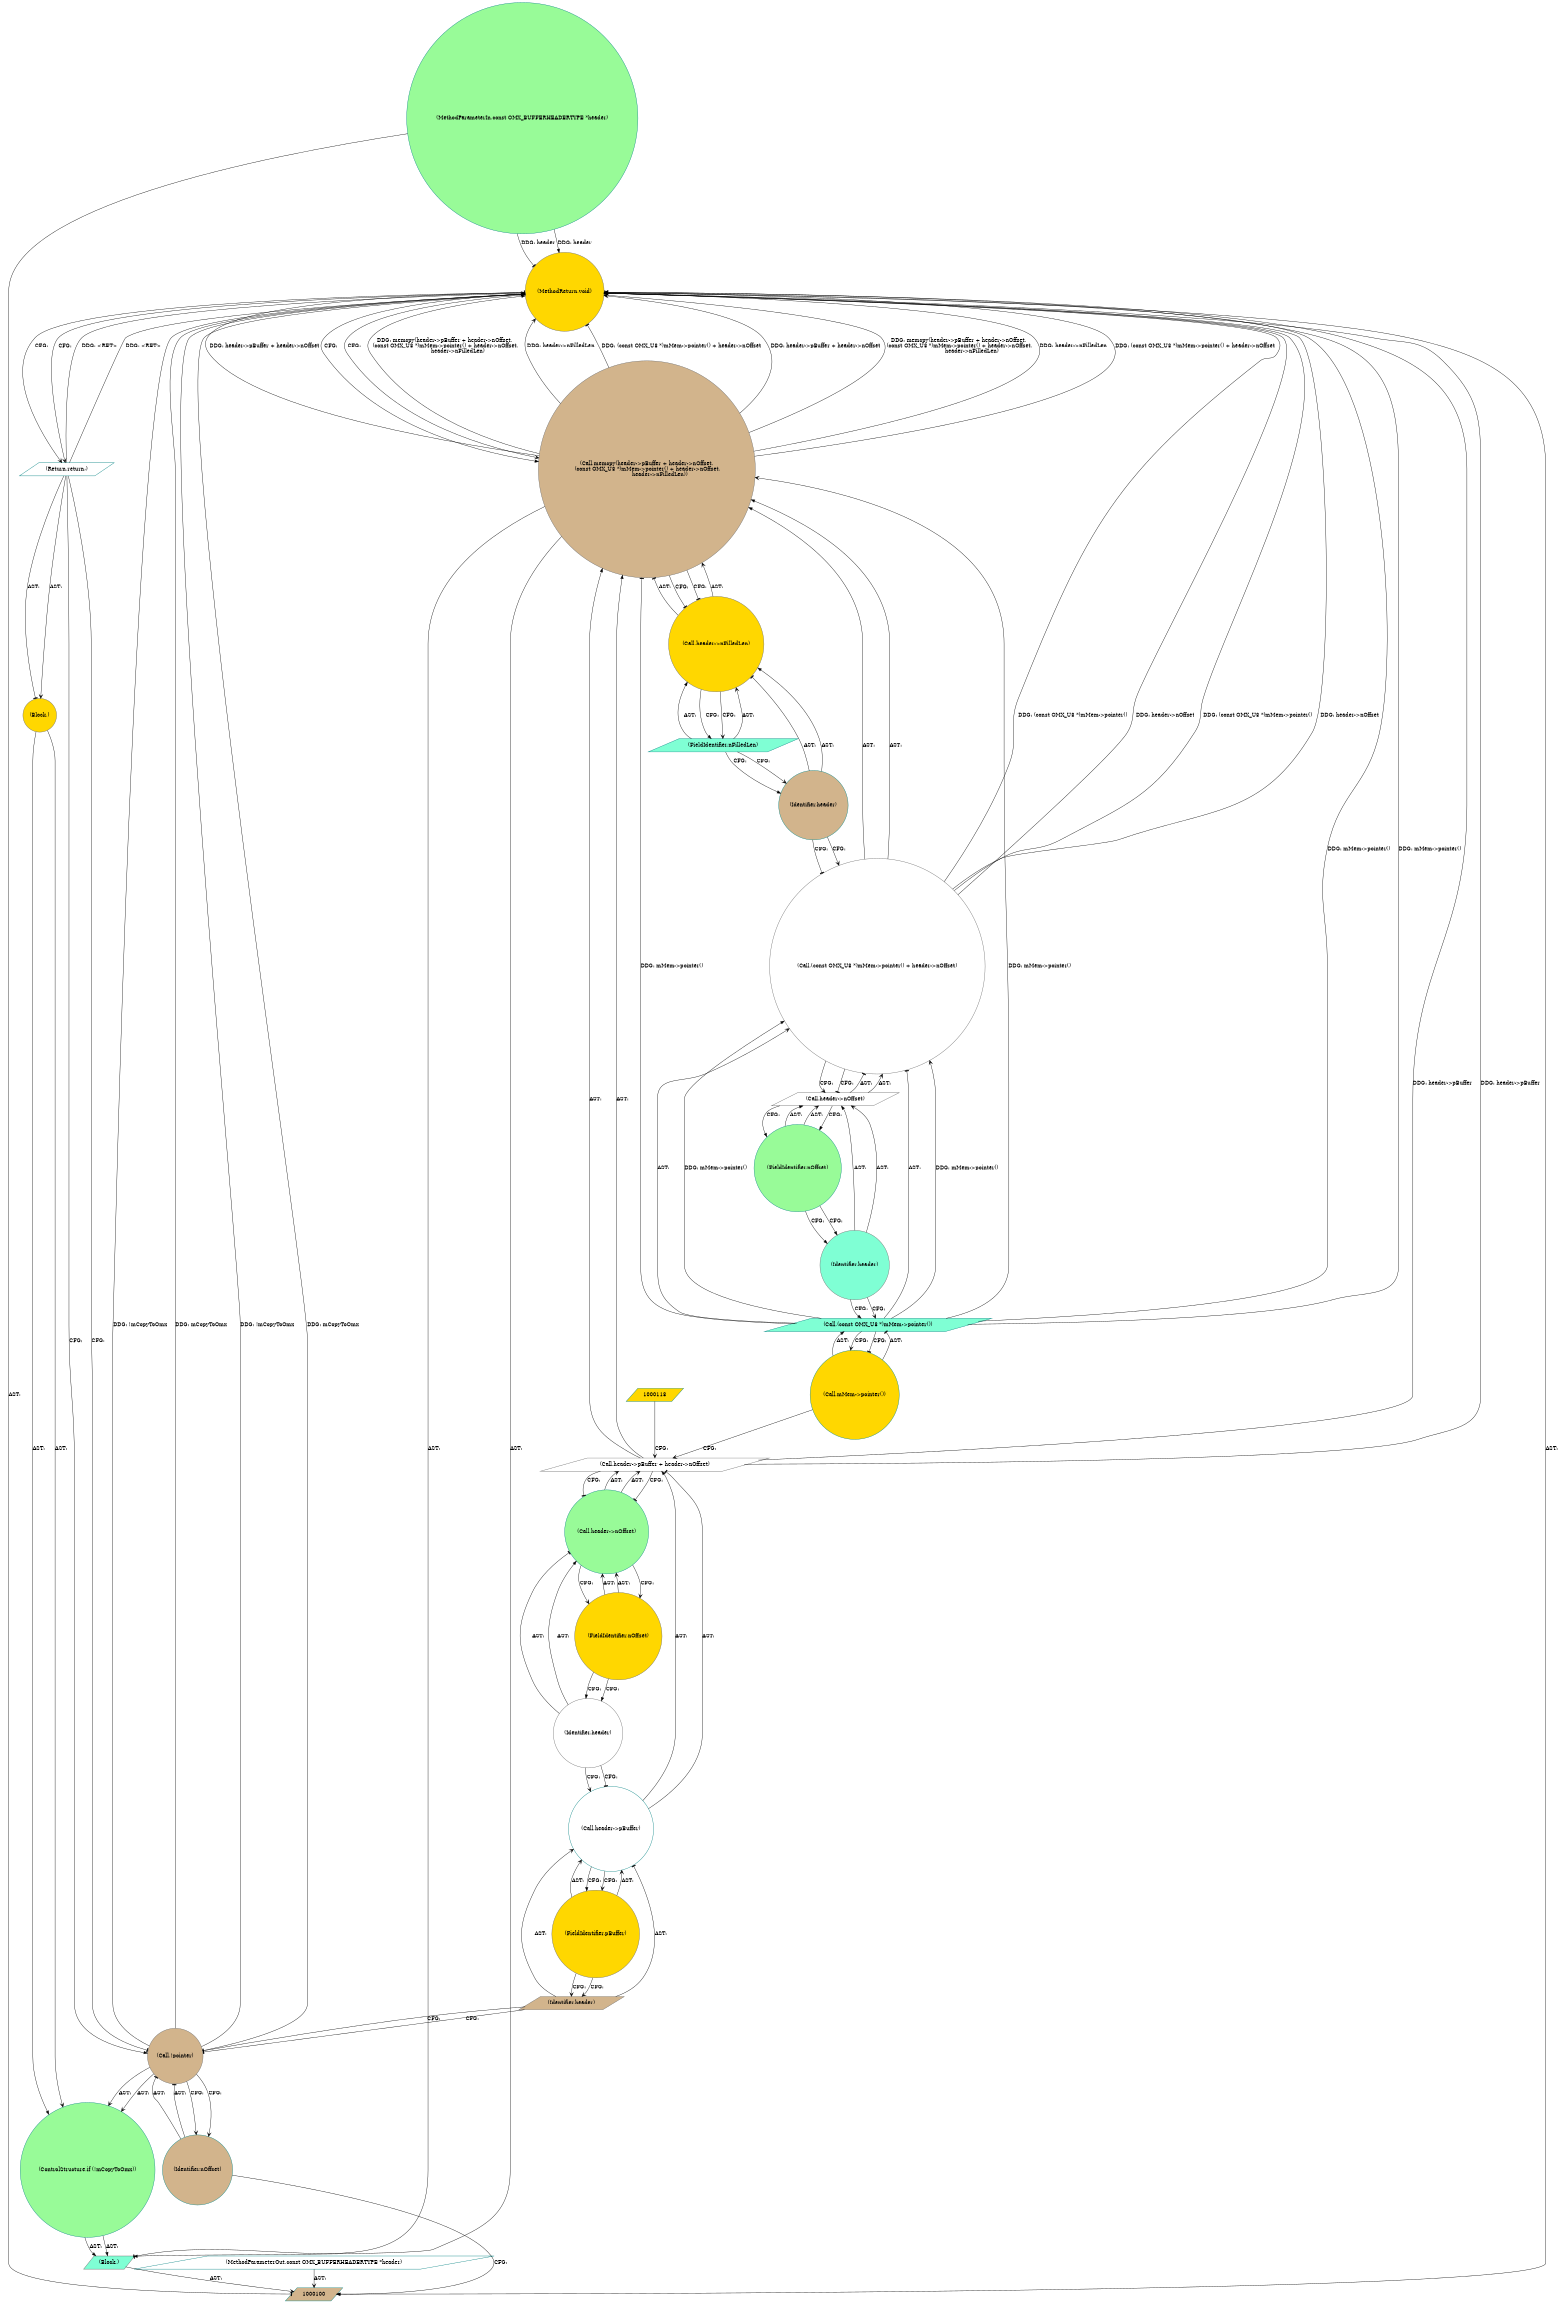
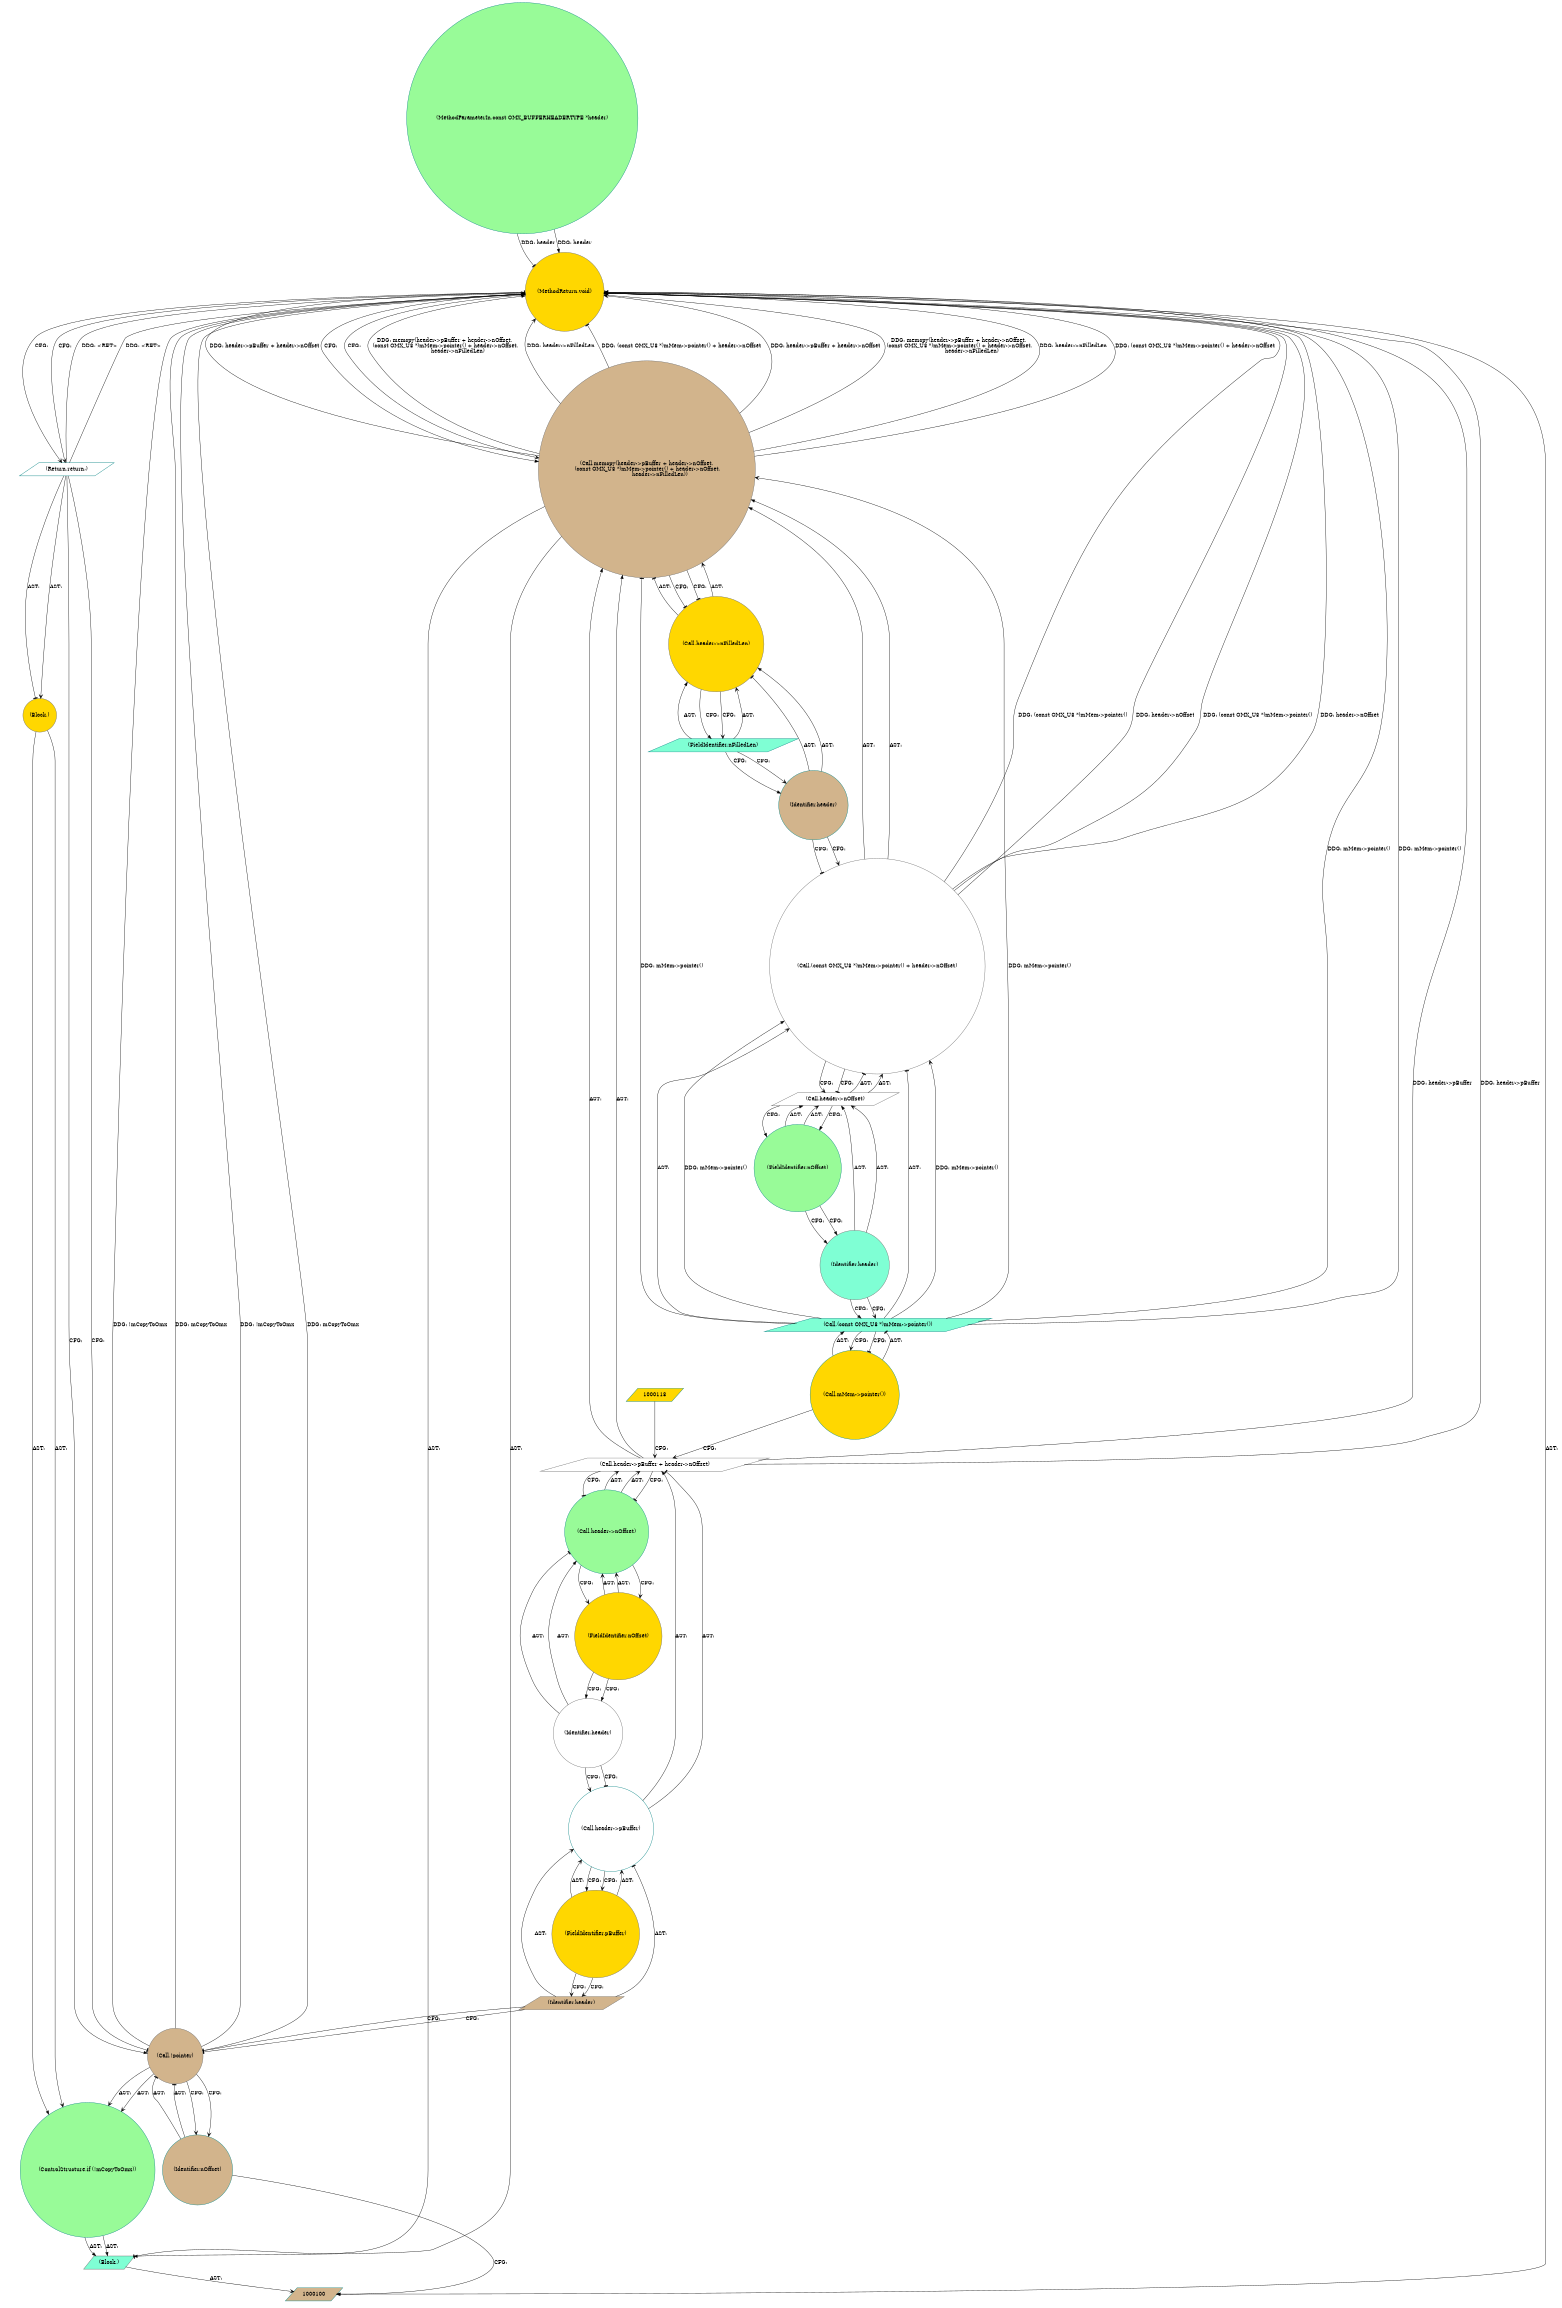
(9, 1198) -> none
(314, 2263) -> none
